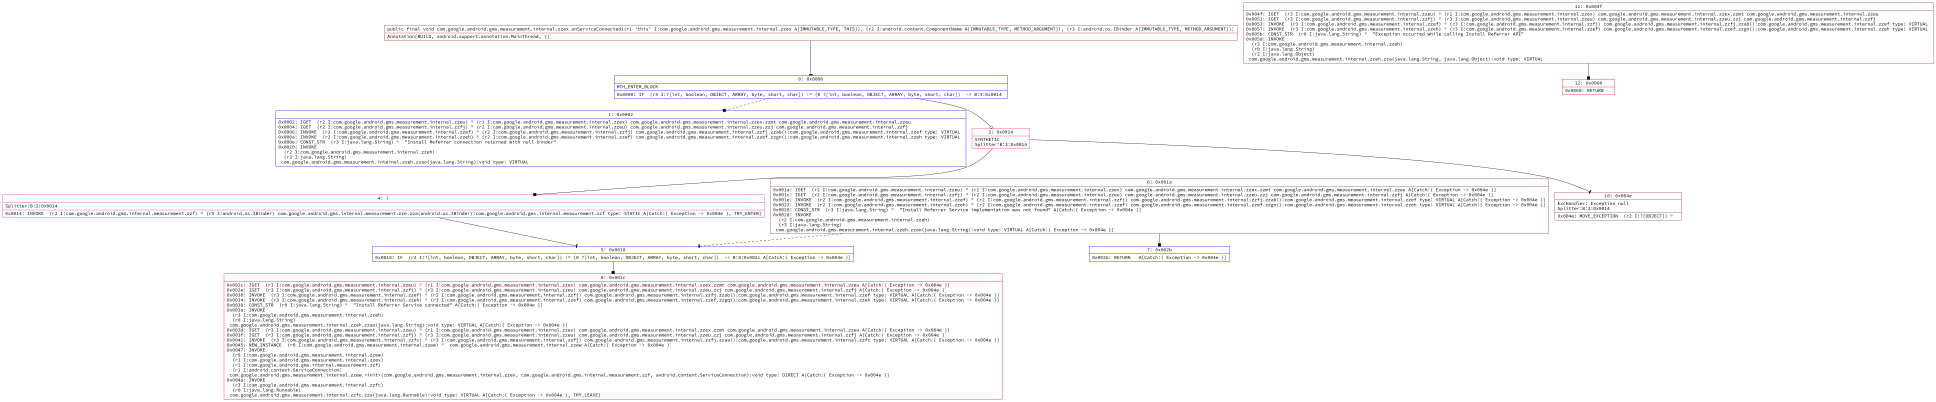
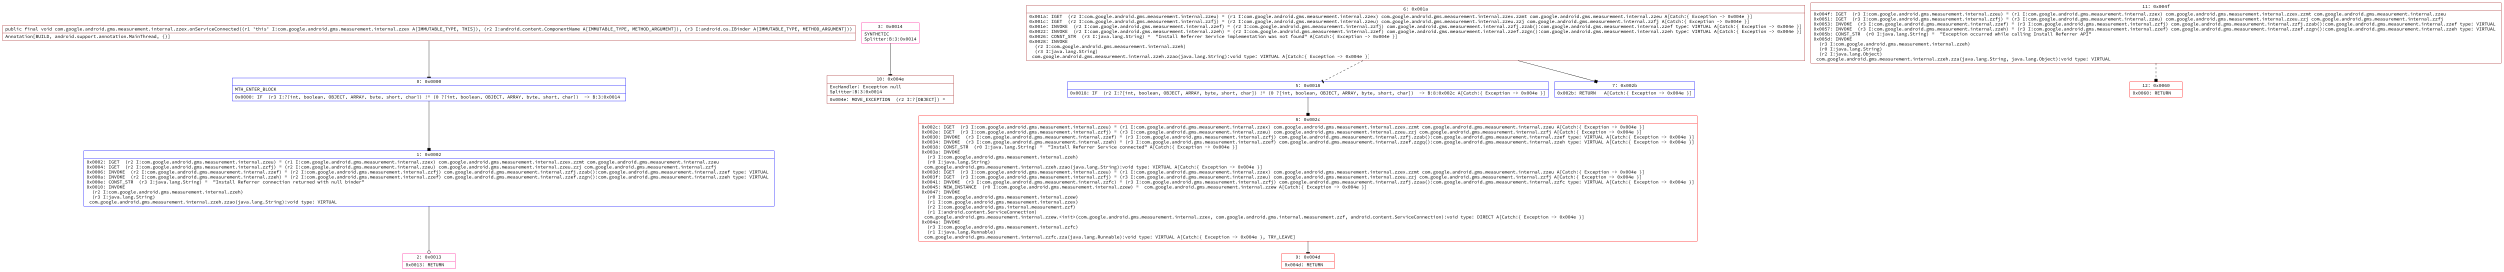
(1588, 70) -> (2156, 71)
(748, 104) -> (429, 124)
(956, 106) -> none
(384, 206) -> none
none -> (429, 261)
none -> (1308, 261)
(264, 390) -> (959, 232)
